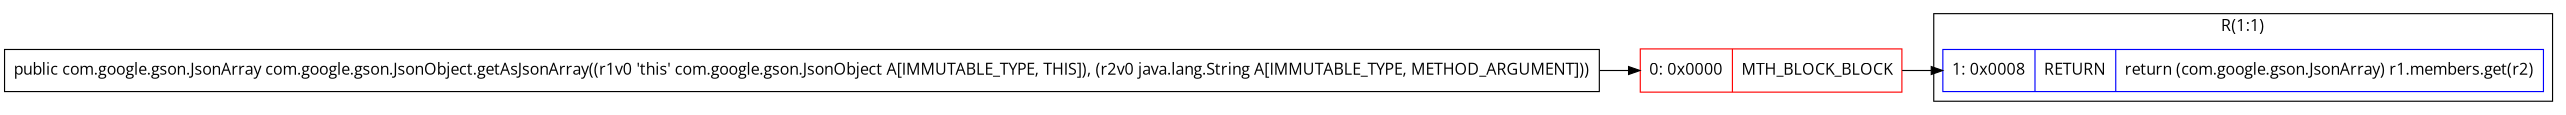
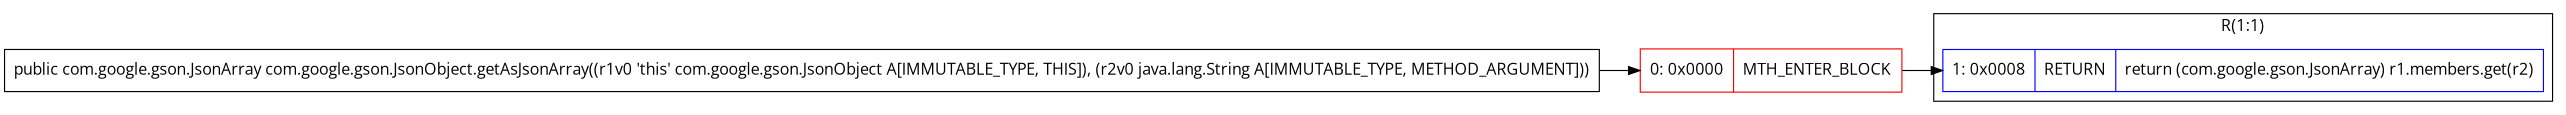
(1817, 70) -> (1817, 70)
